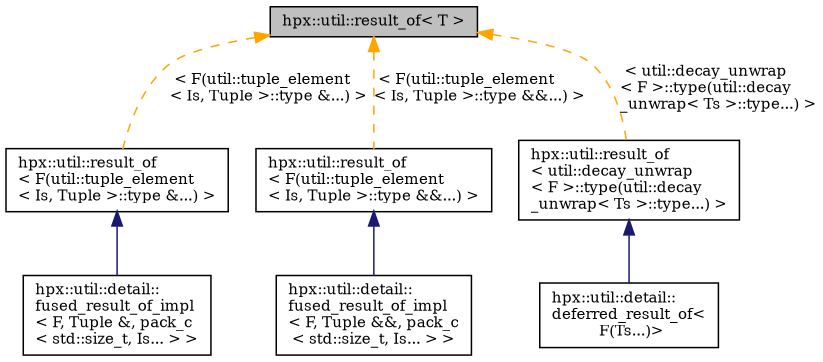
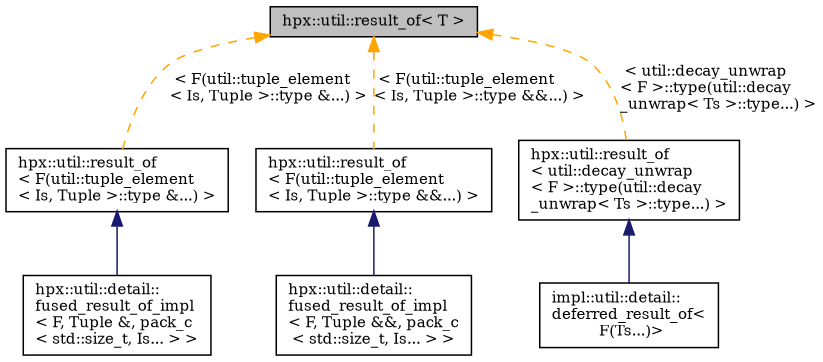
(629, 315) -> (629, 315)
